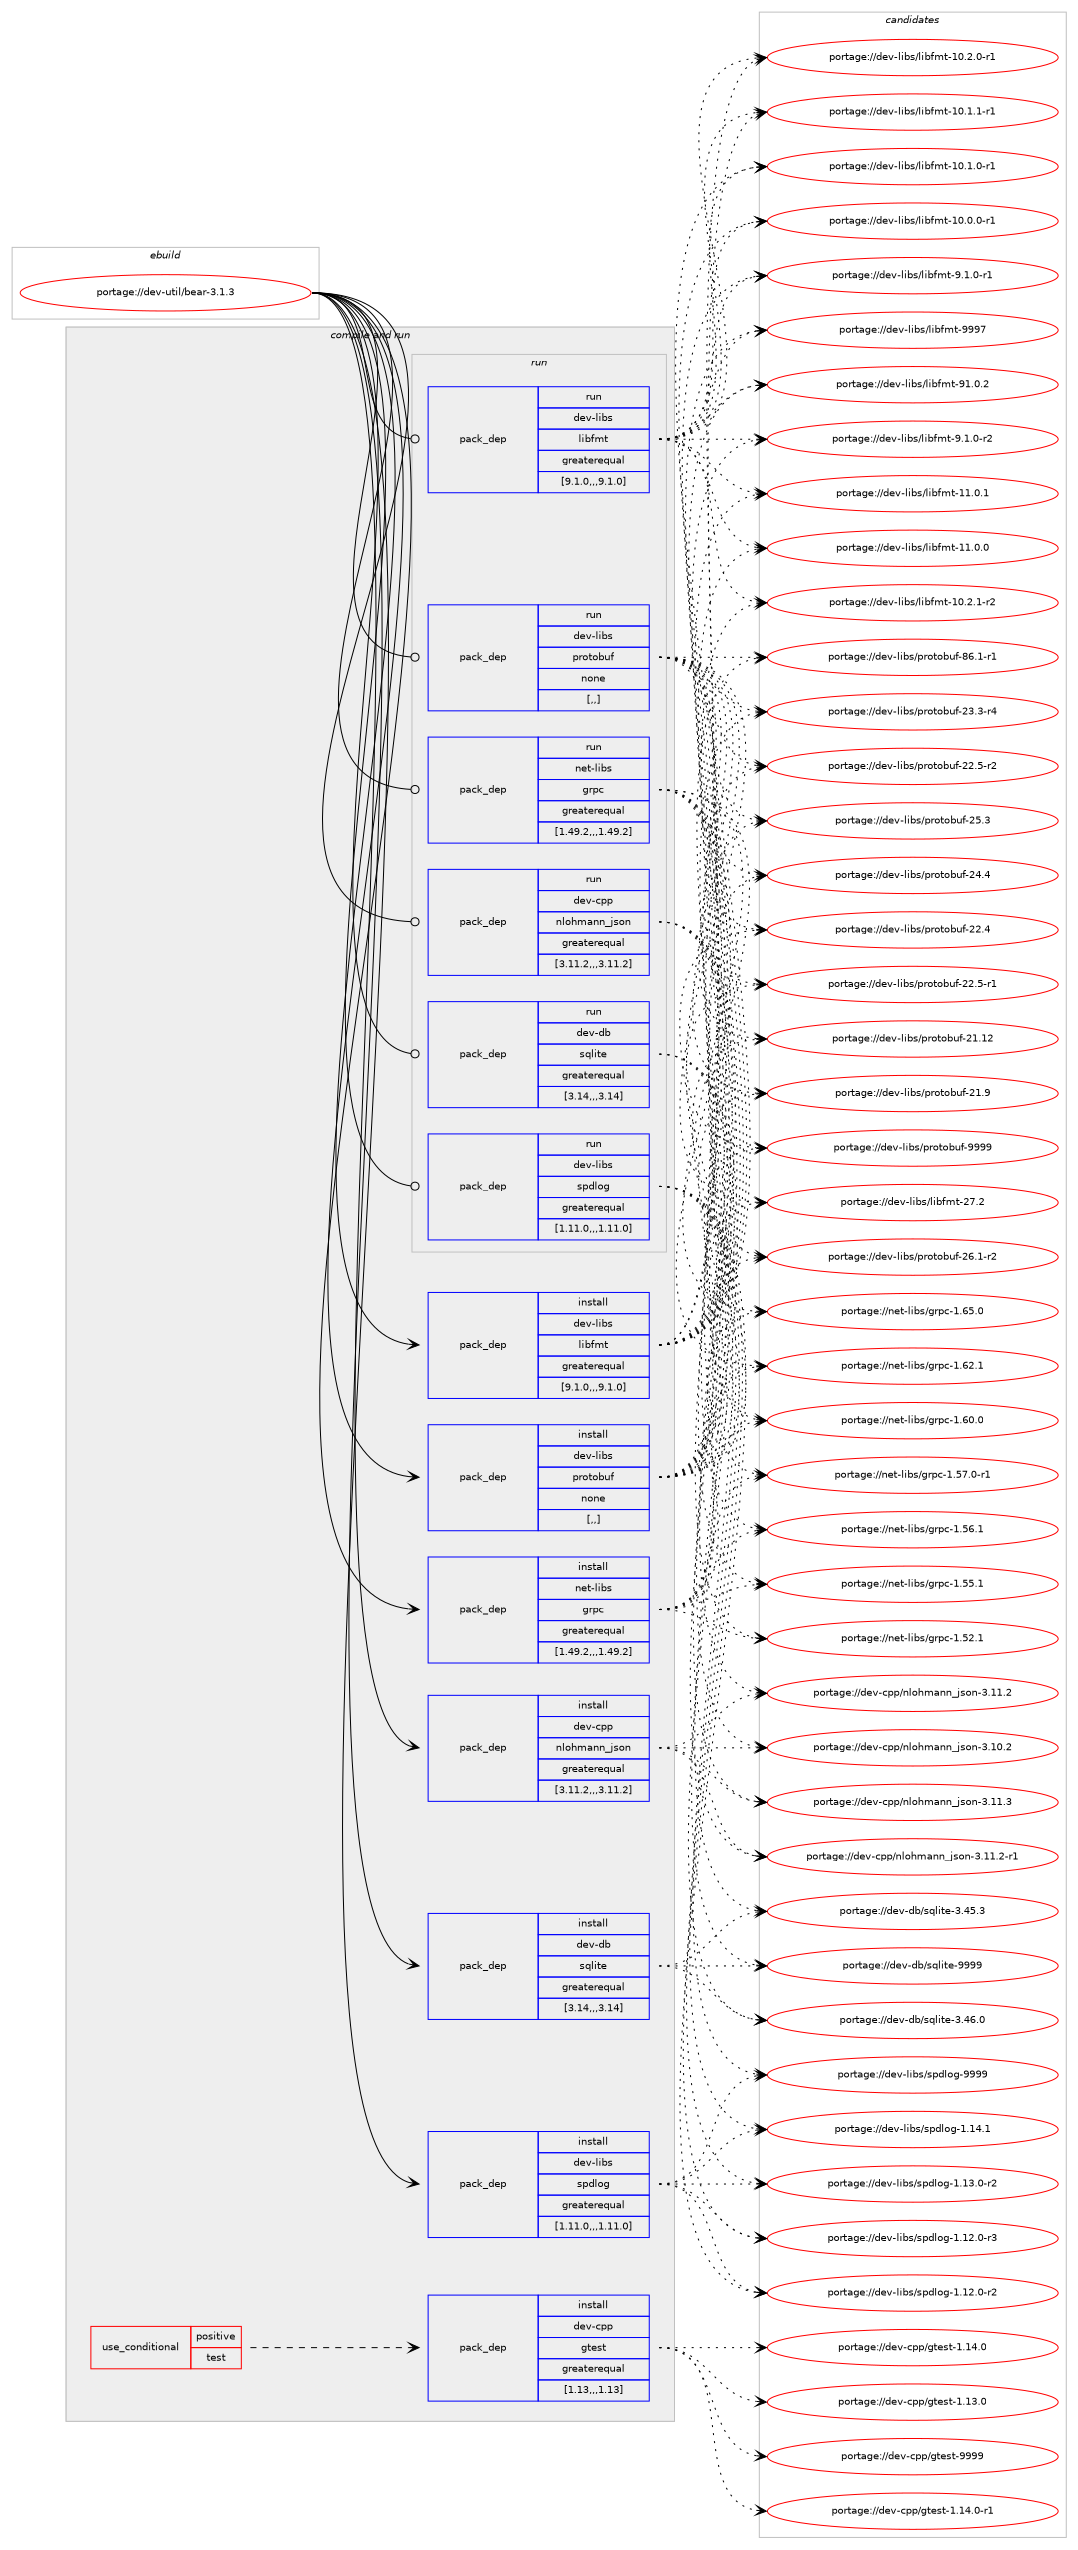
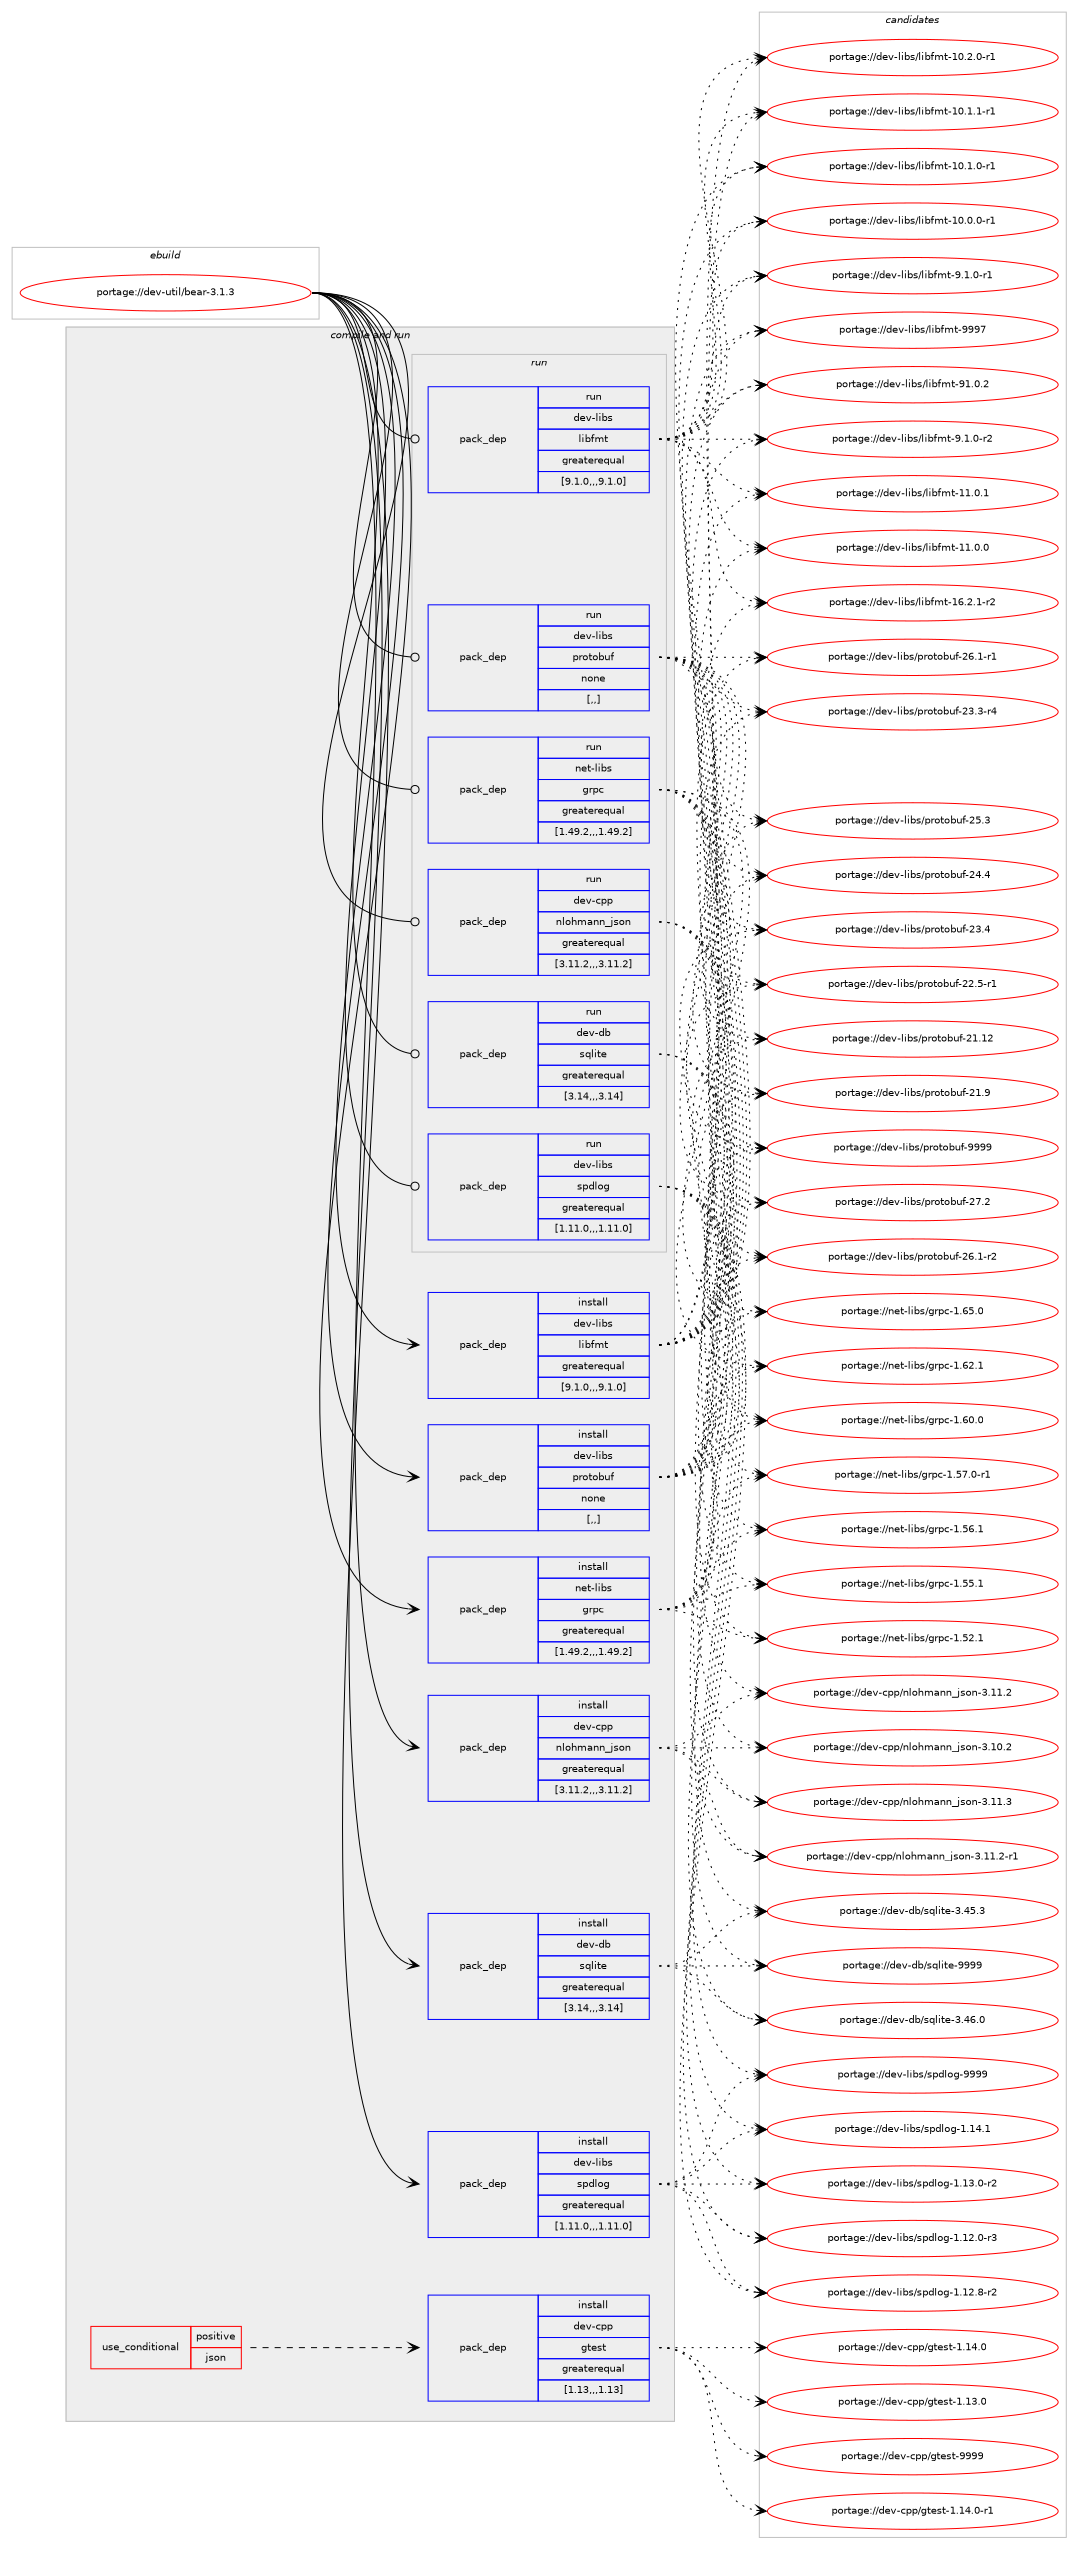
(913, 603) -> (913, 603)
(913, 657) -> (913, 657)
(913, 766) -> none
(913, 930) -> (913, 930)
(913, 1203) -> (913, 1203)
(913, 2293) -> (913, 2293)
(216, 2358) -> (216, 2358)
